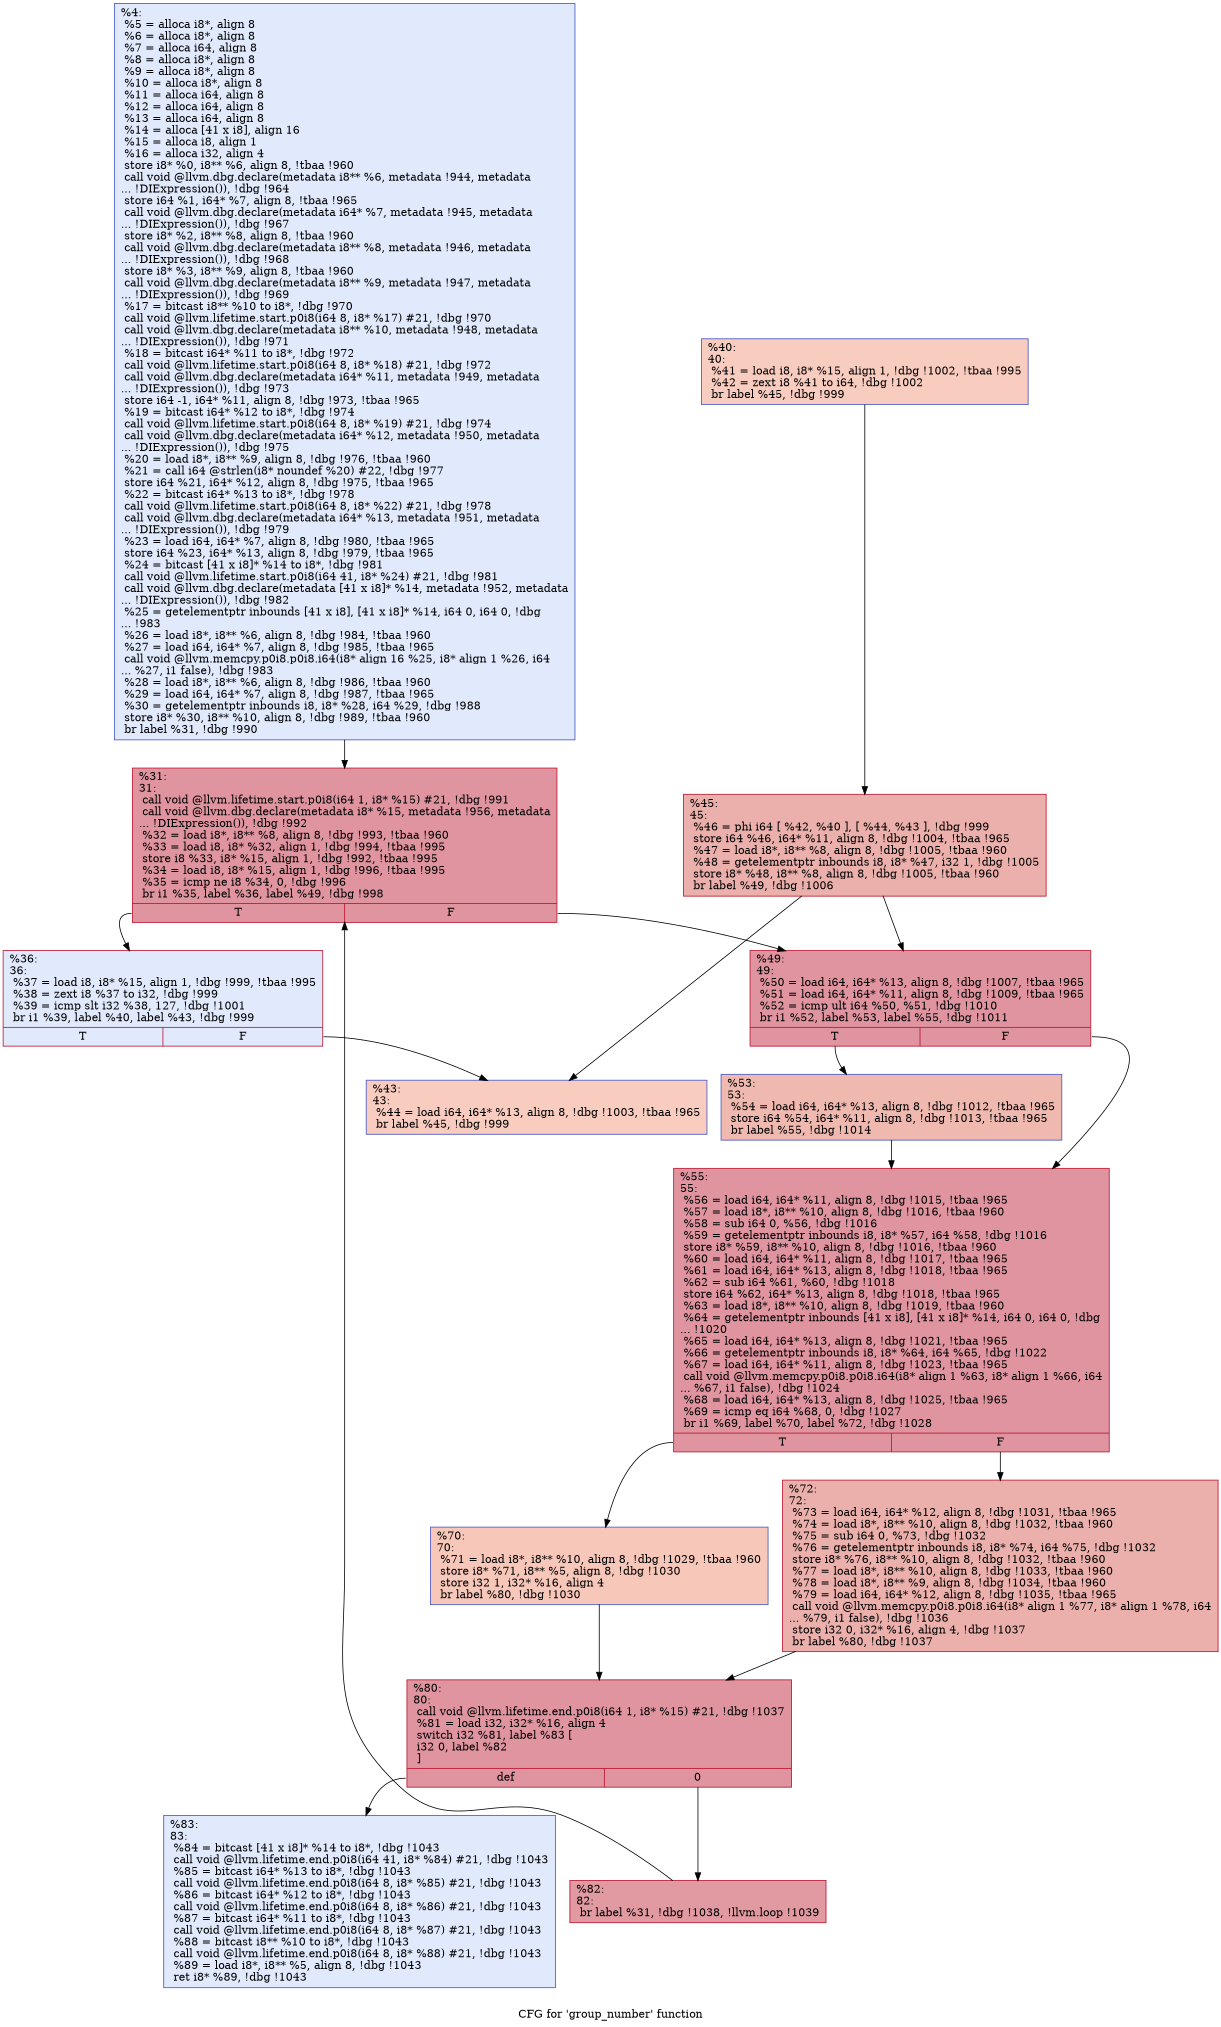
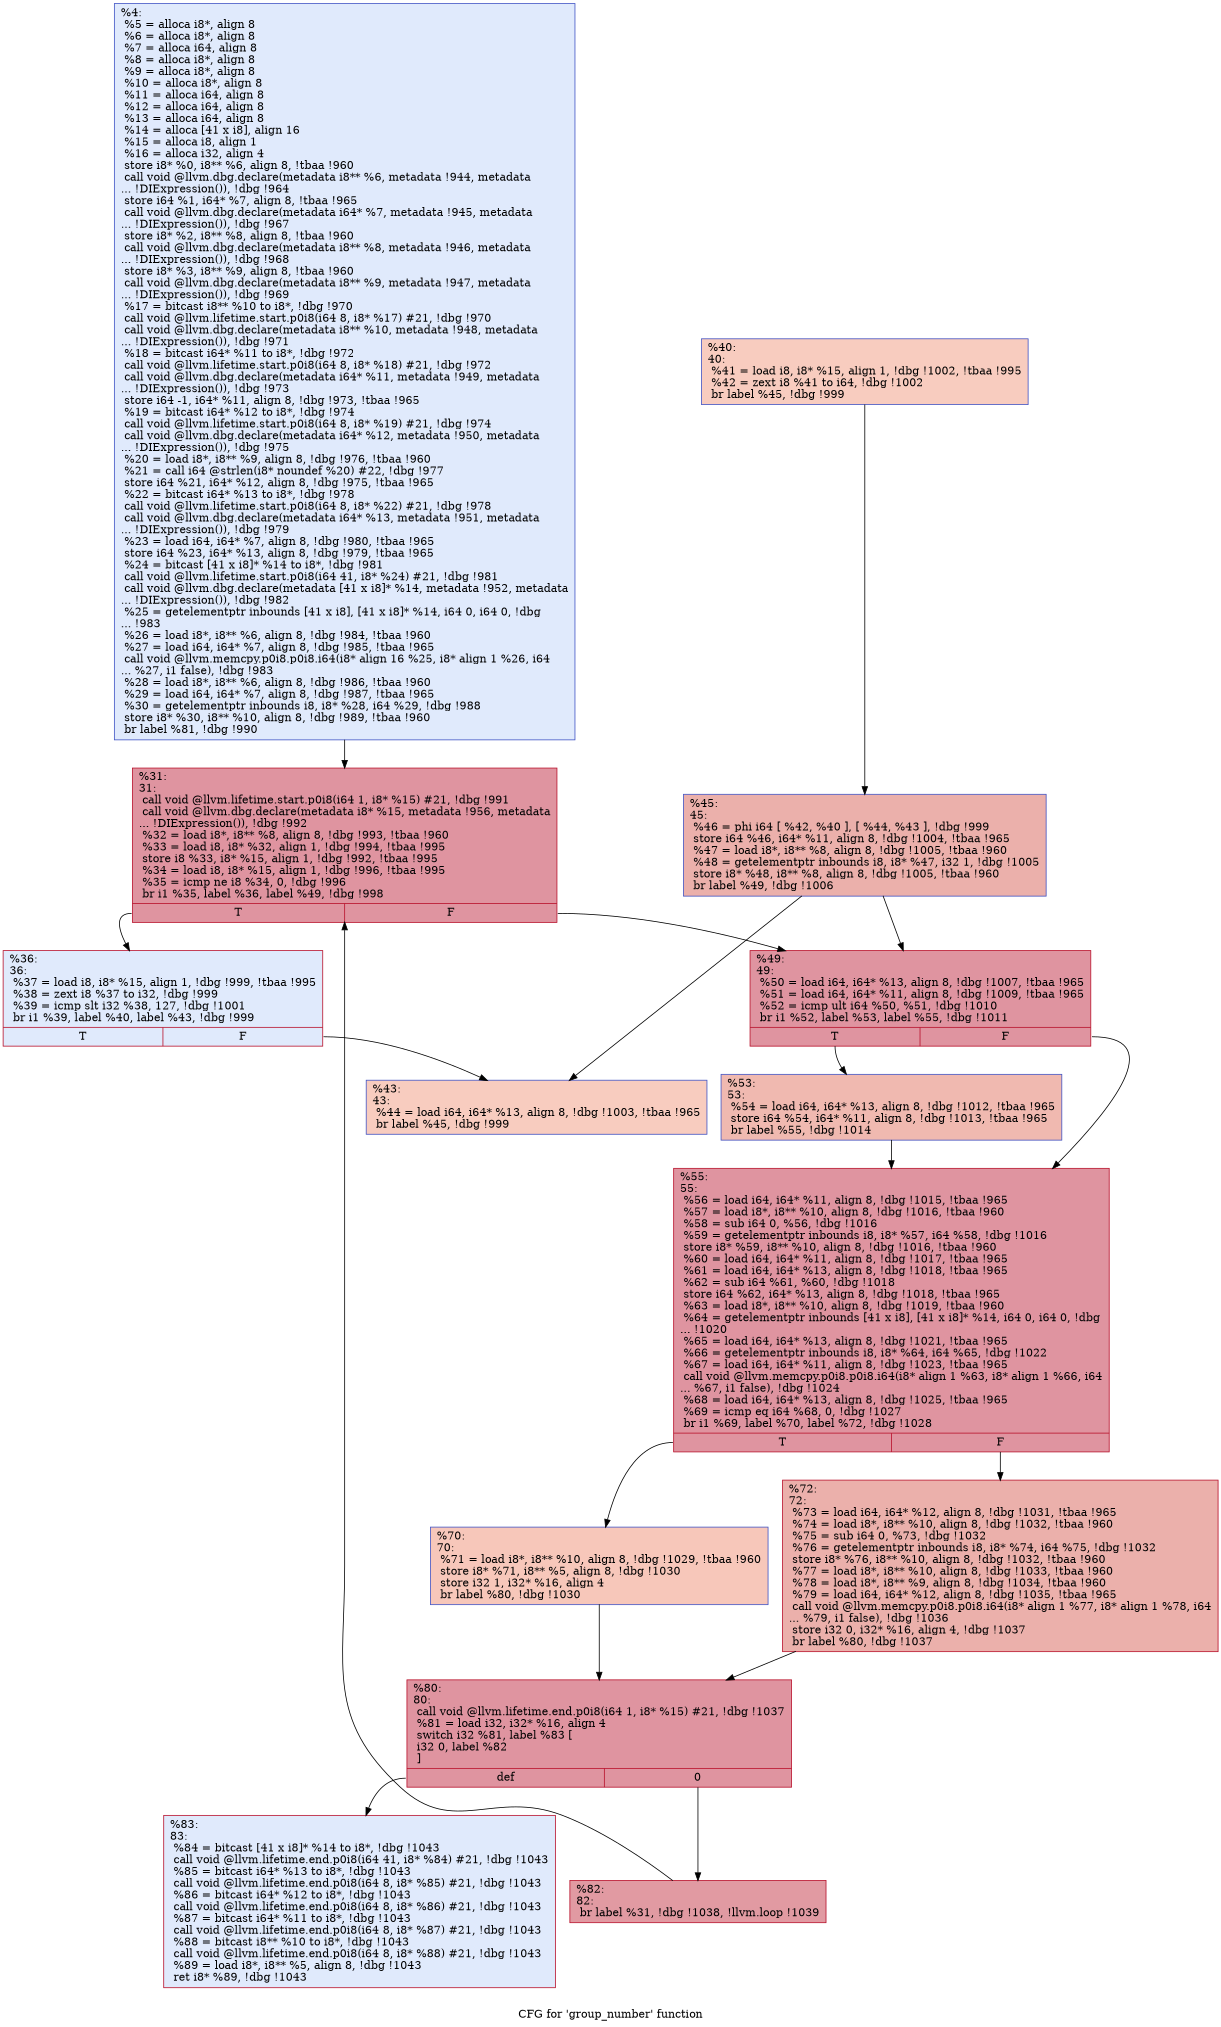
(189, 730) -> (189, 730)
(865, 845) -> (865, 845)
(360, 1902) -> (360, 1902)
